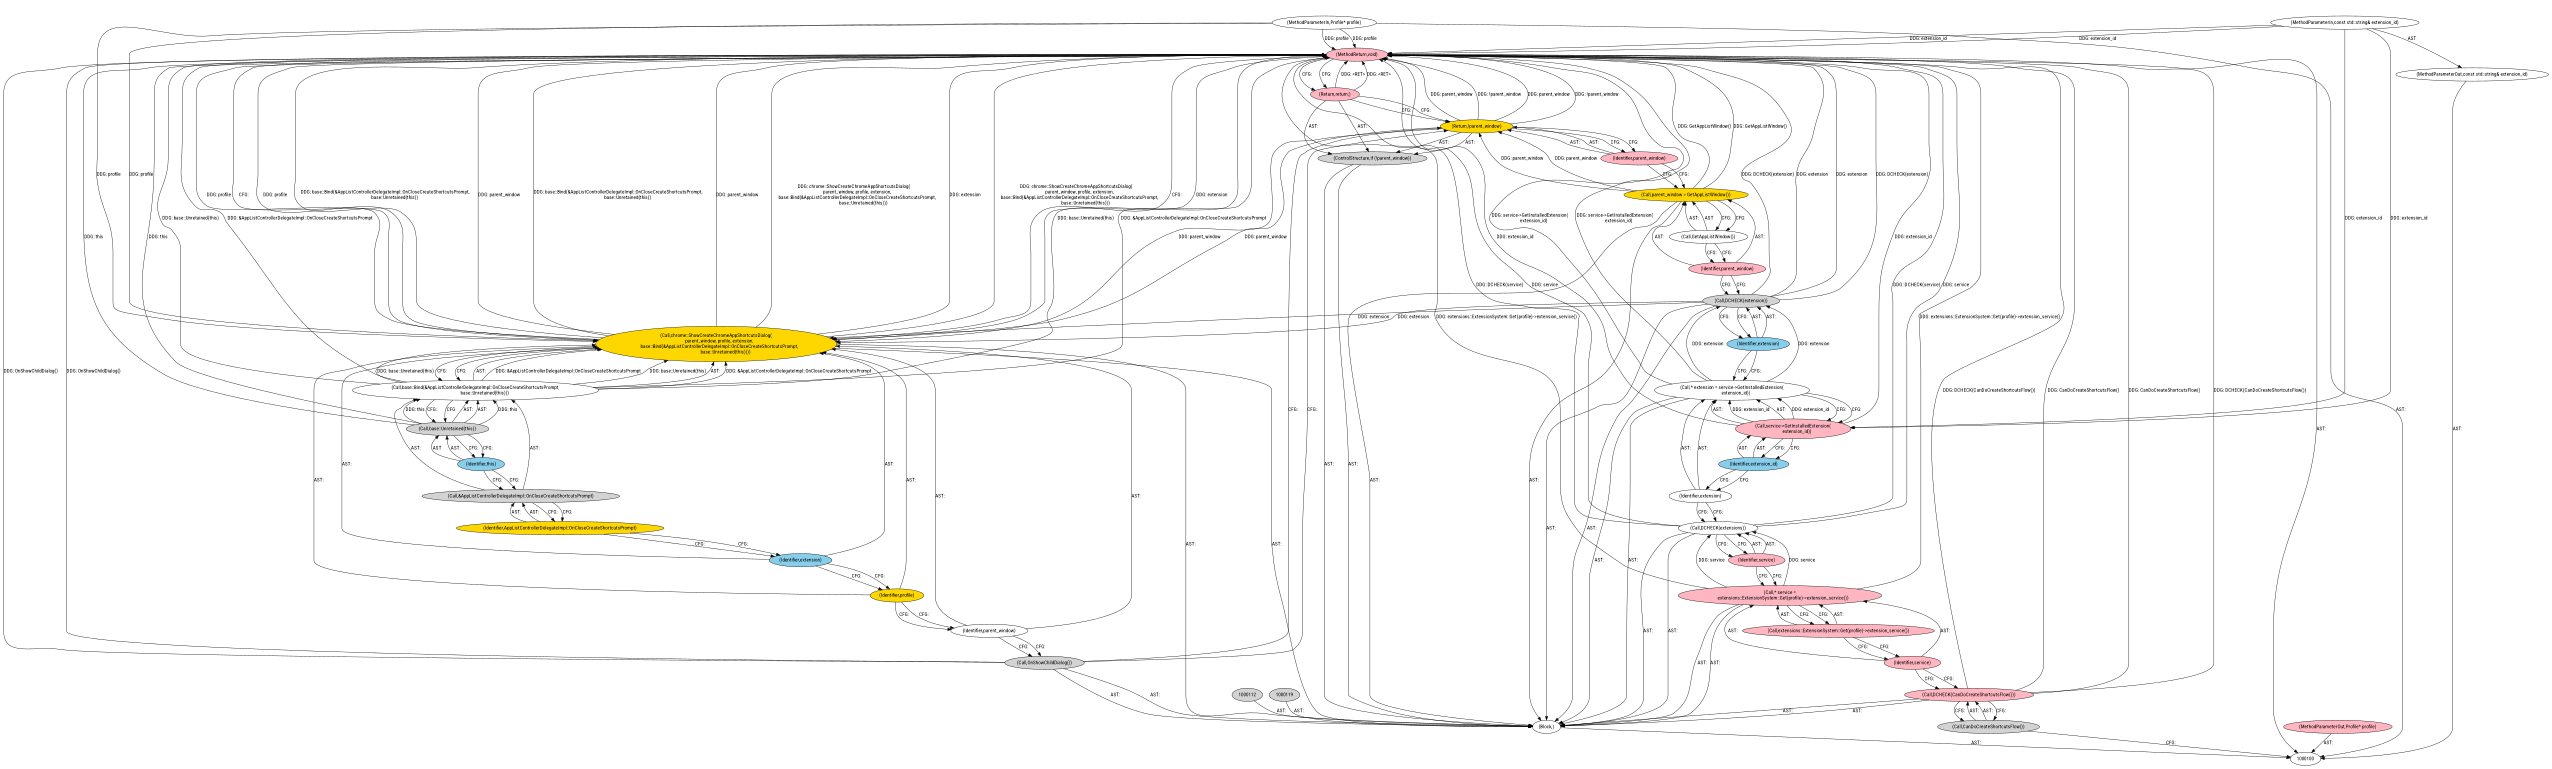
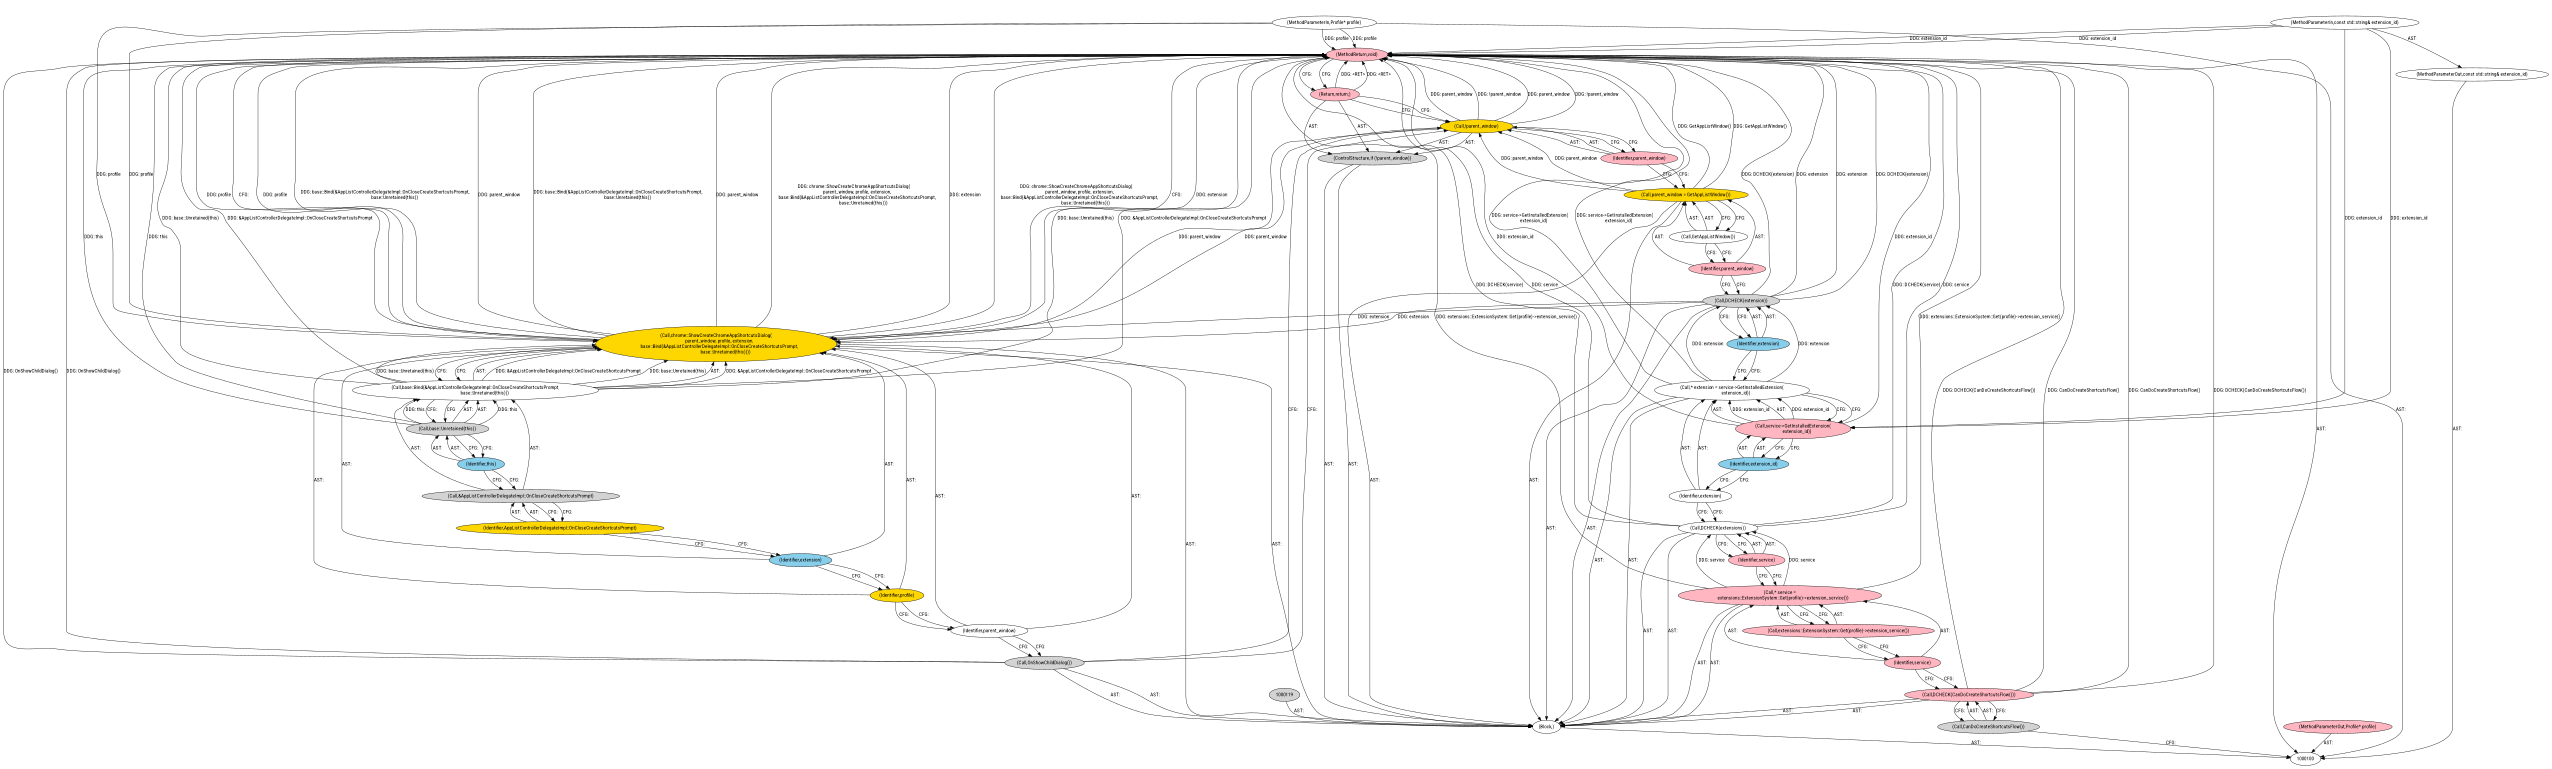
(1477, 126) -> (1477, 126)
(1247, 695) -> none
